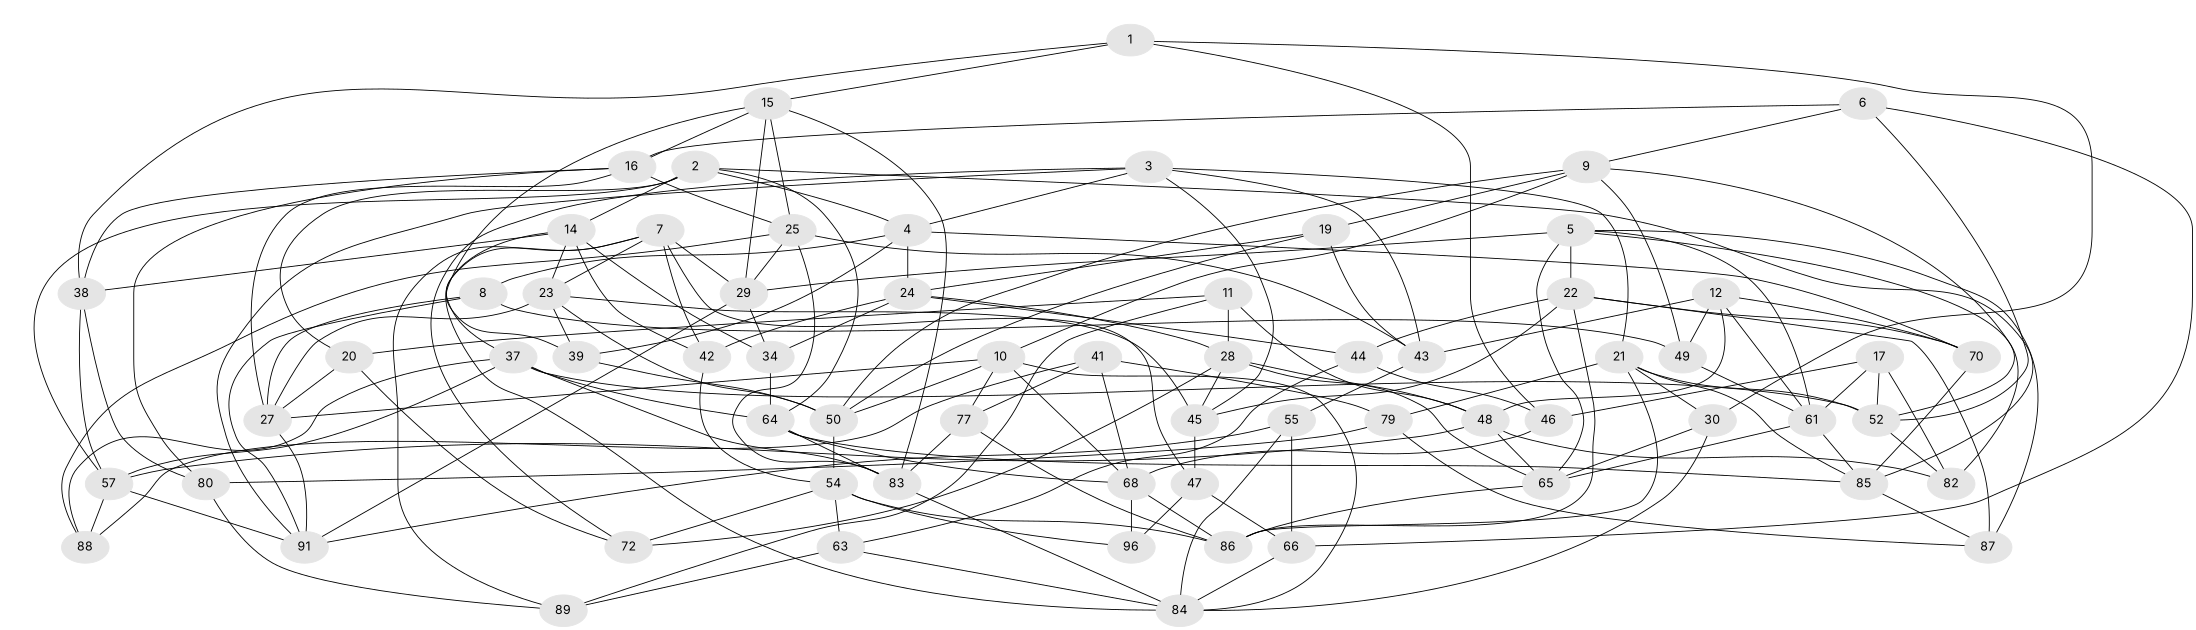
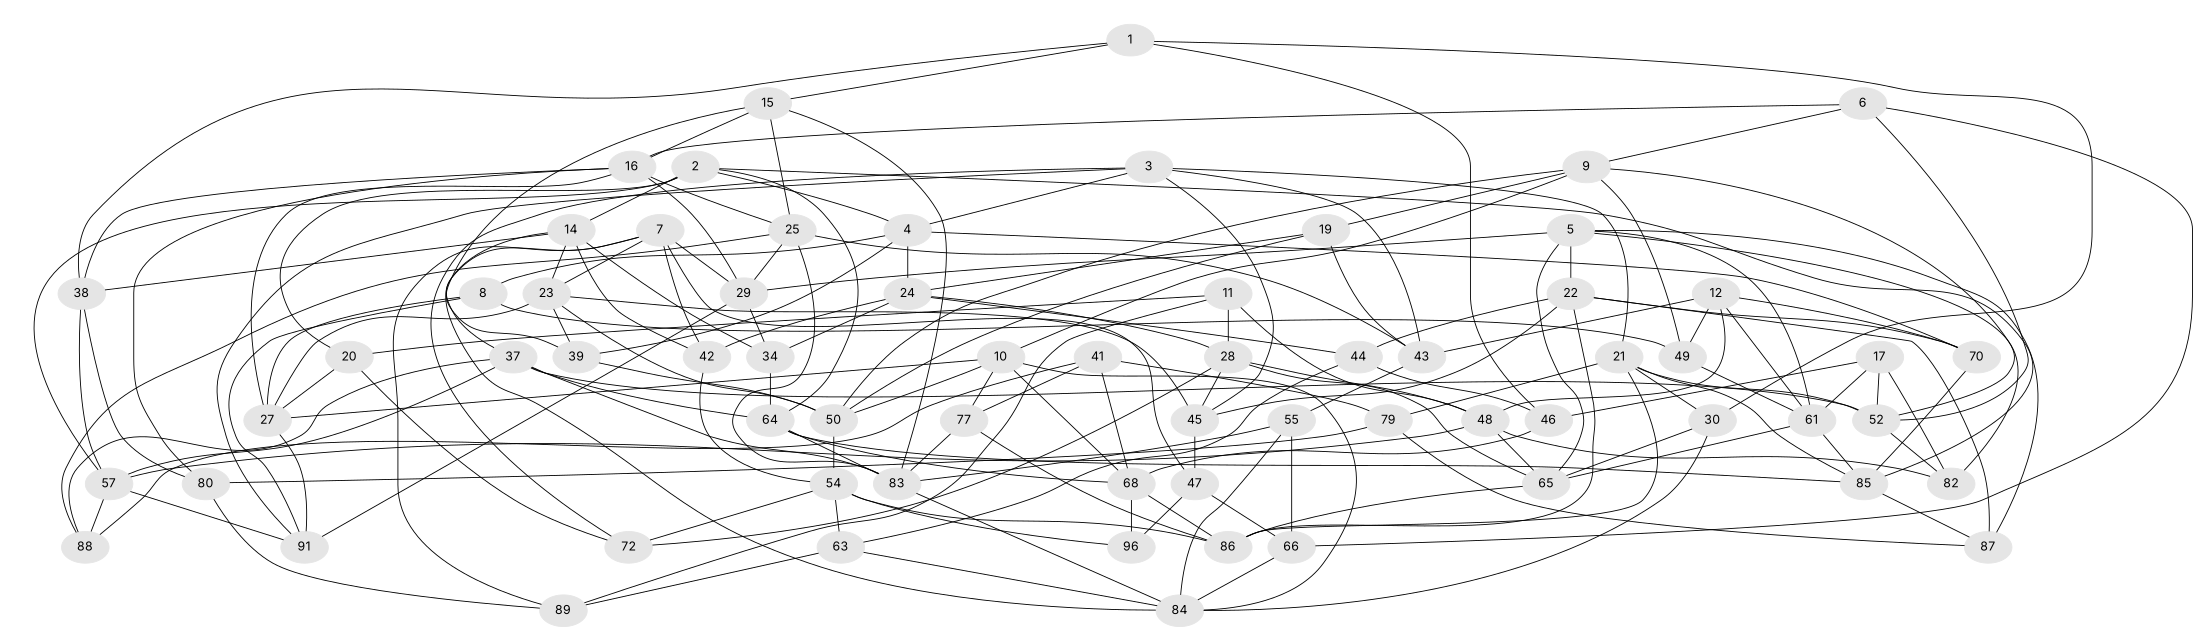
(756, 199) -> (699, 223)
(726, 478) -> (1096, 458)
